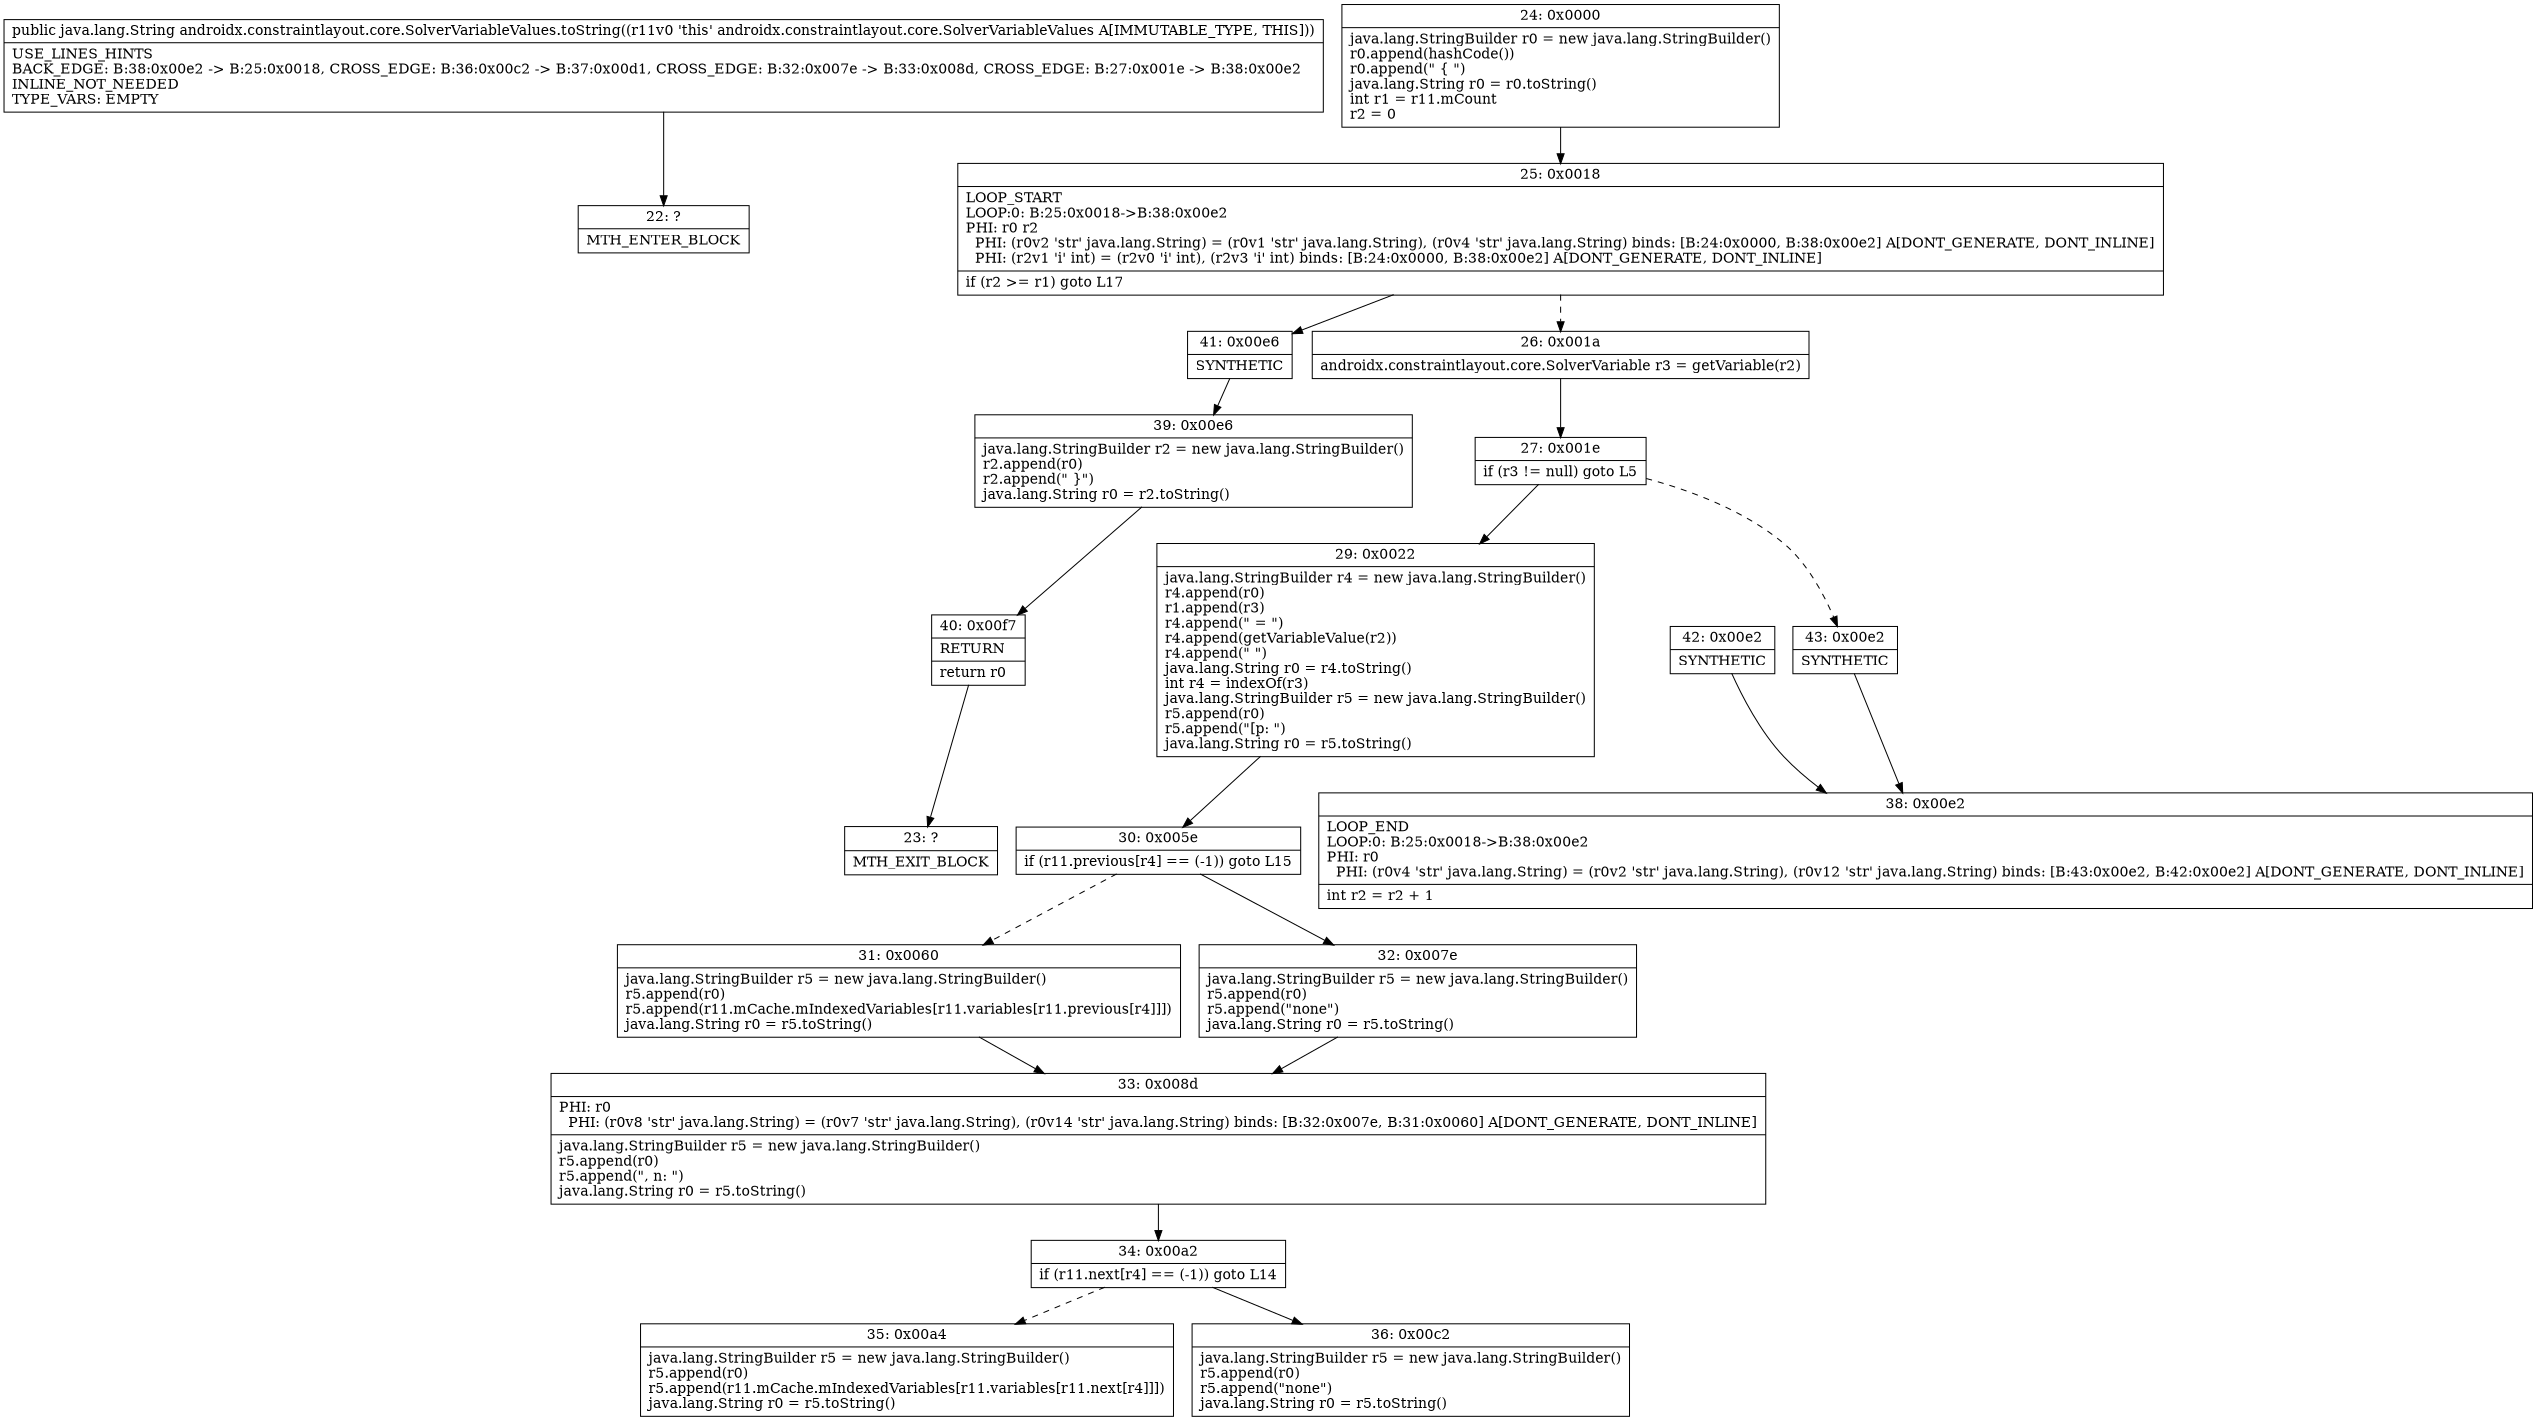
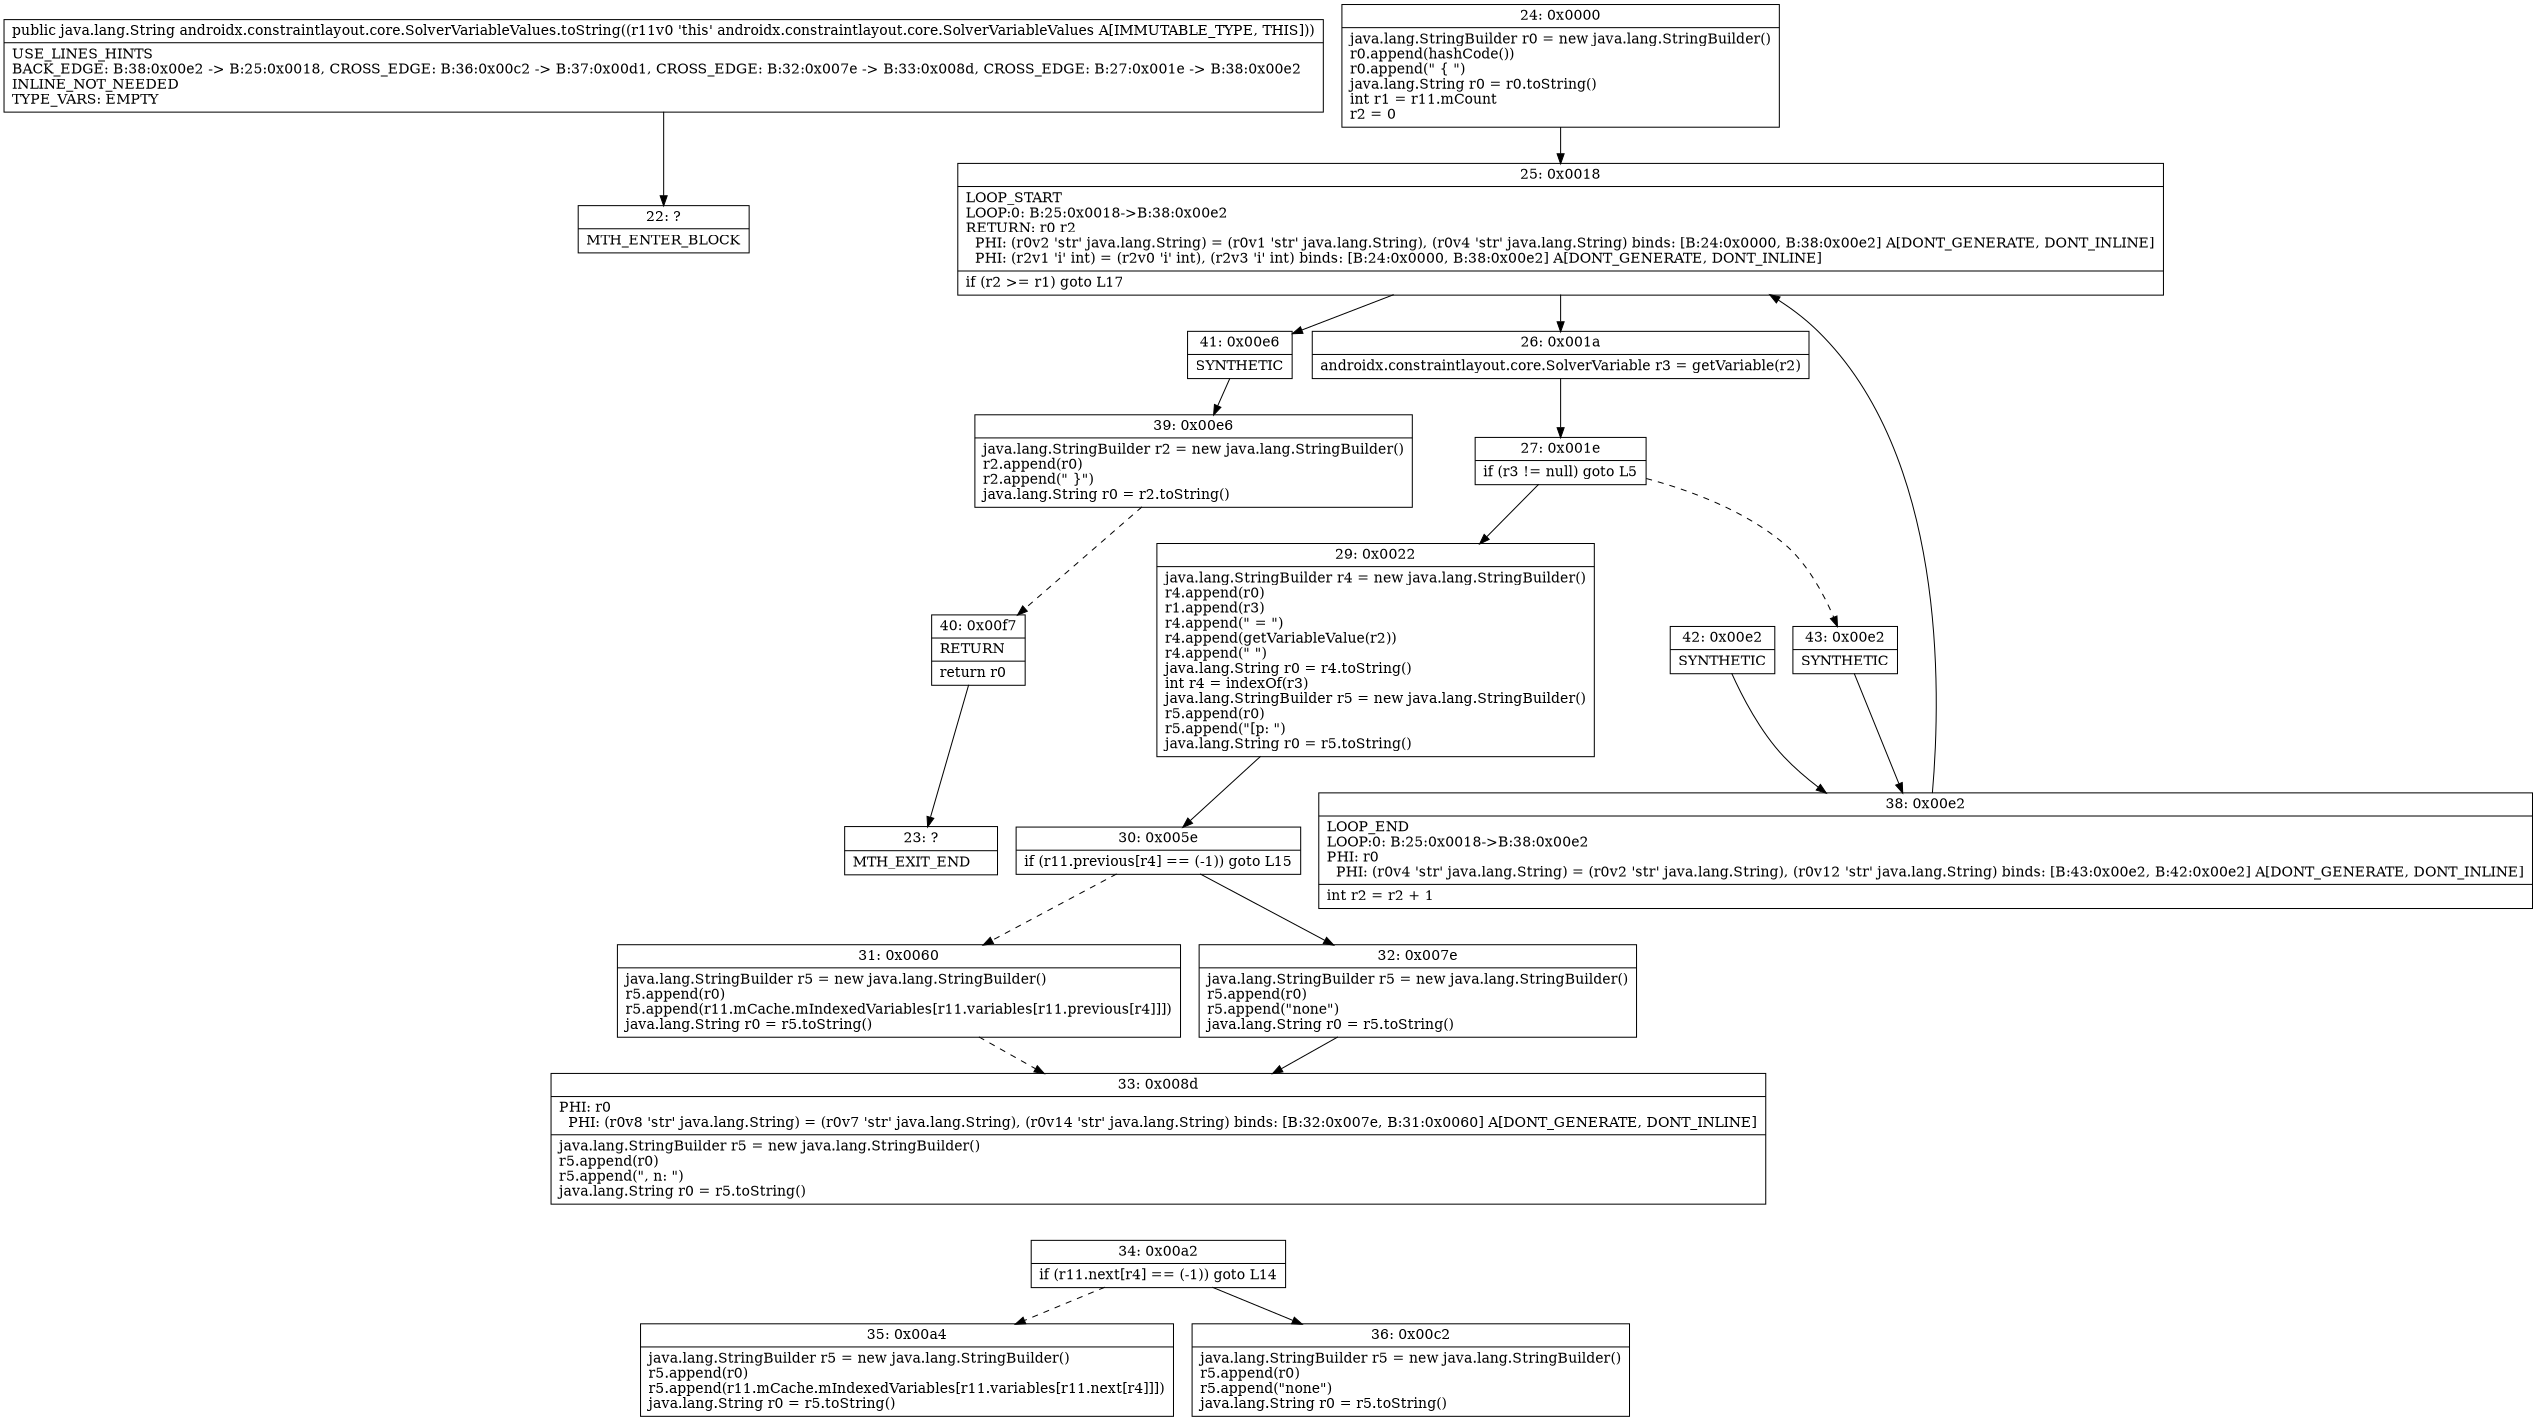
(1005, 228) -> (1024, 228)
(1561, 308) -> (1561, 308)
none -> (1917, 524)
(1083, 558) -> (1083, 558)
(921, 862) -> (912, 862)
(1007, 1053) -> (1007, 1053)
(1158, 1217) -> none
